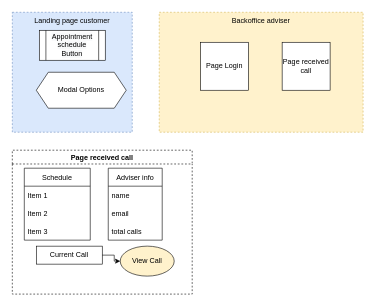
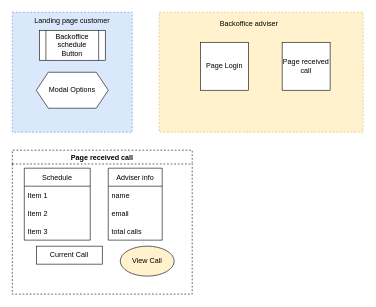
(261, 21) -> (249, 24)
(72, 45) -> (72, 45)
(81, 90) -> (72, 90)
(114, 260) -> none
